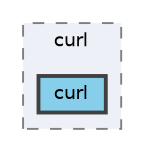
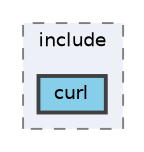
(72, 41) -> (73, 41)
